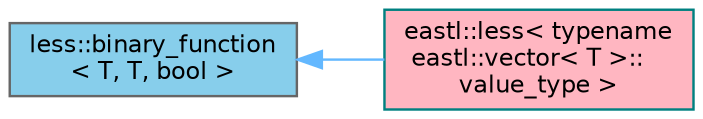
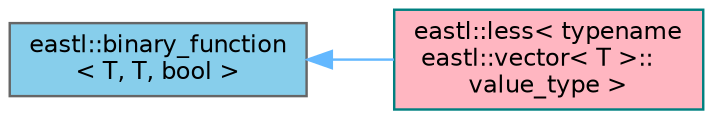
(153, 60) -> (158, 60)
